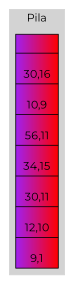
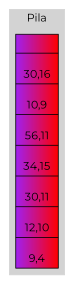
(37, 259) -> (37, 259)
